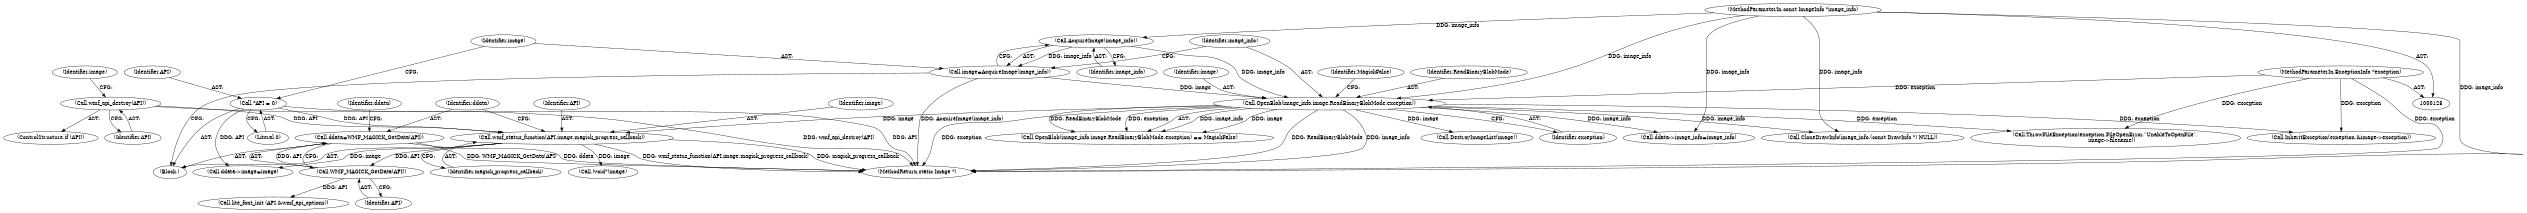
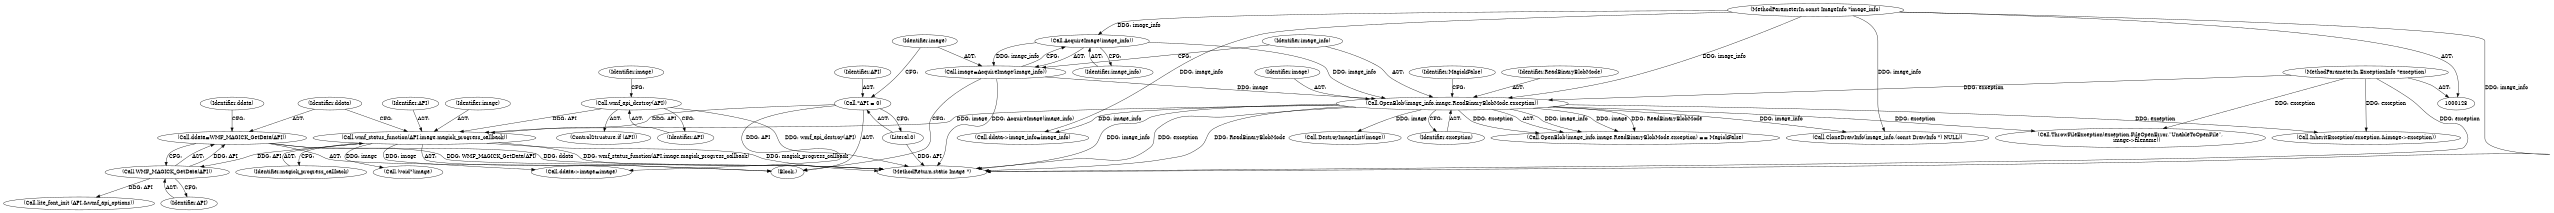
(607, 111) -> (914, 155)
